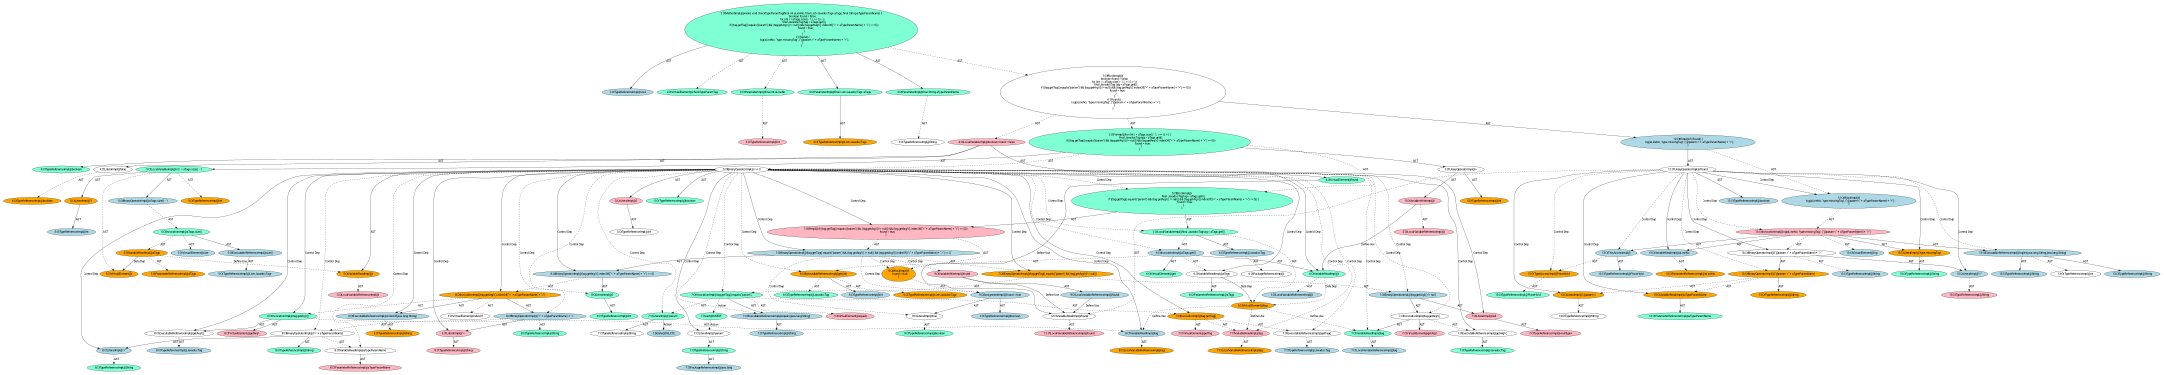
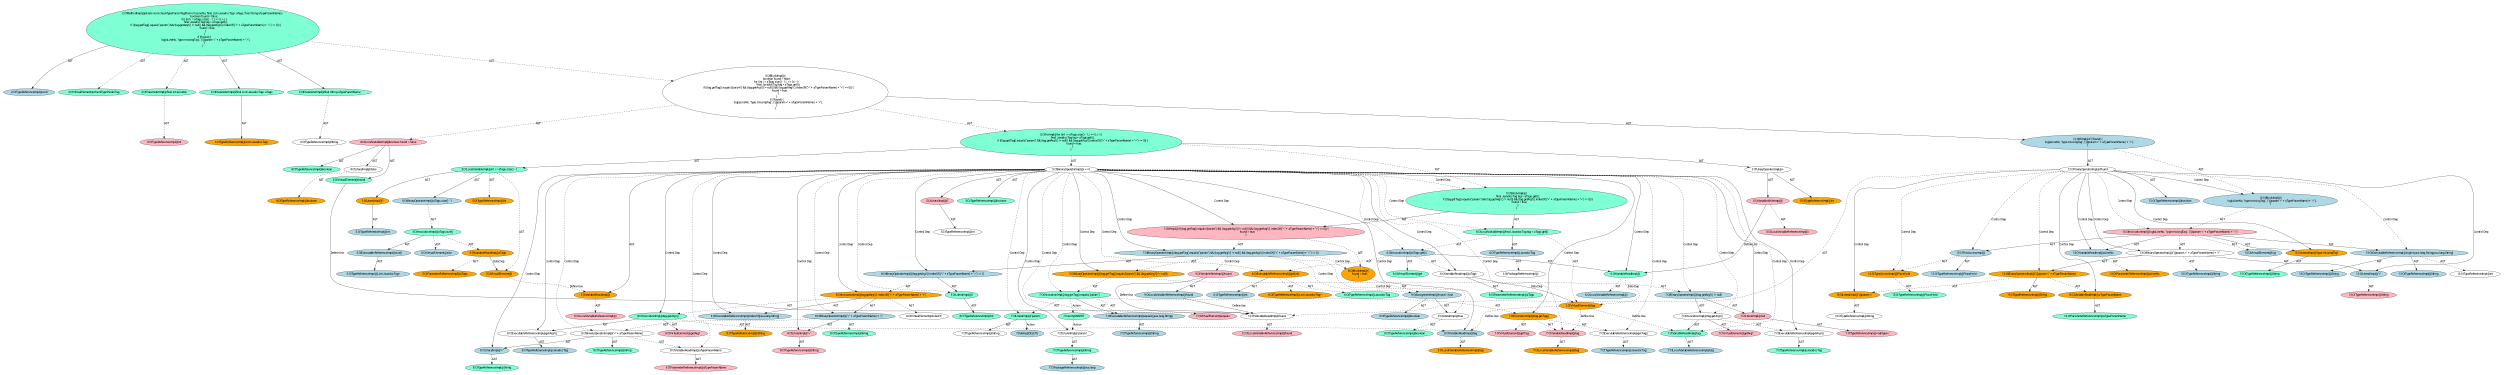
(249, 264) -> (543, 284)
